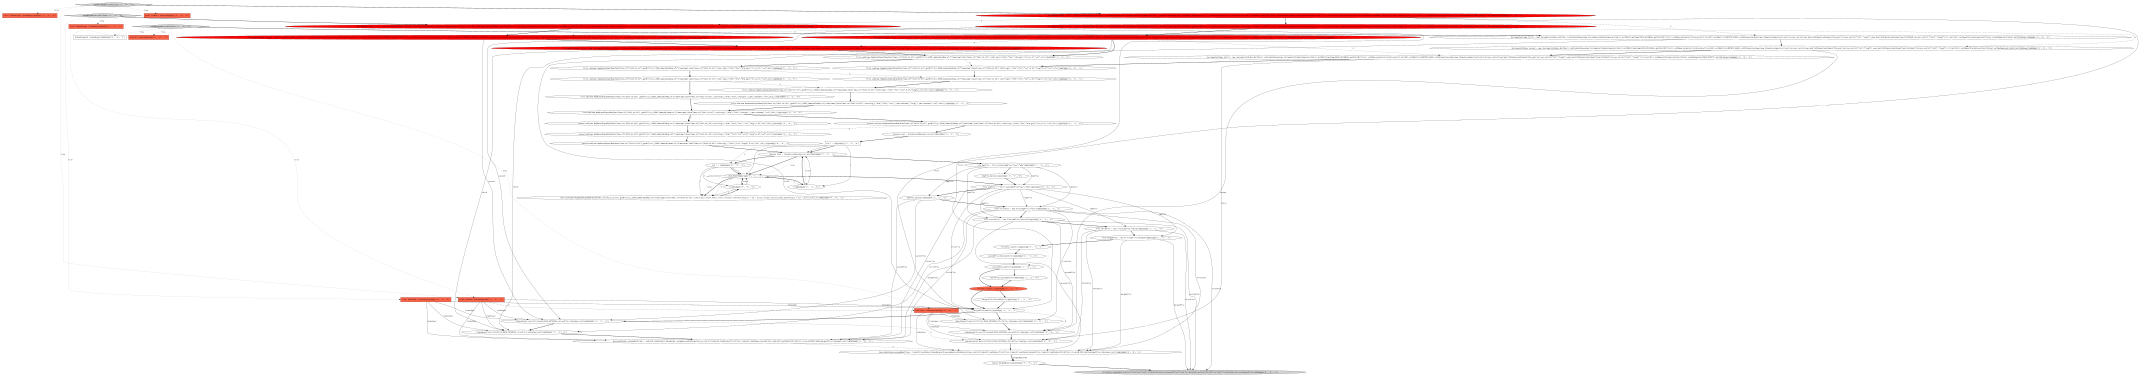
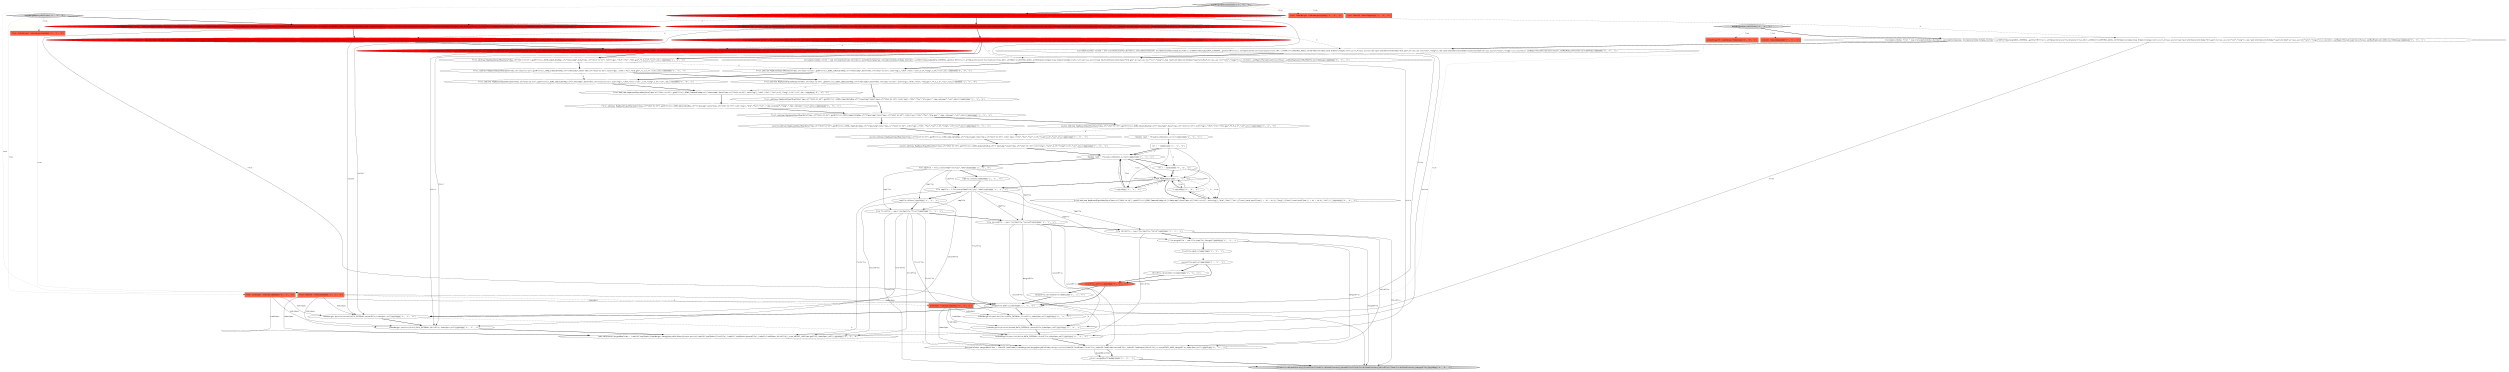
(100, 37) -> (1732, 40)
(245, 126) -> (43, 285)
(1013, 256) -> none
